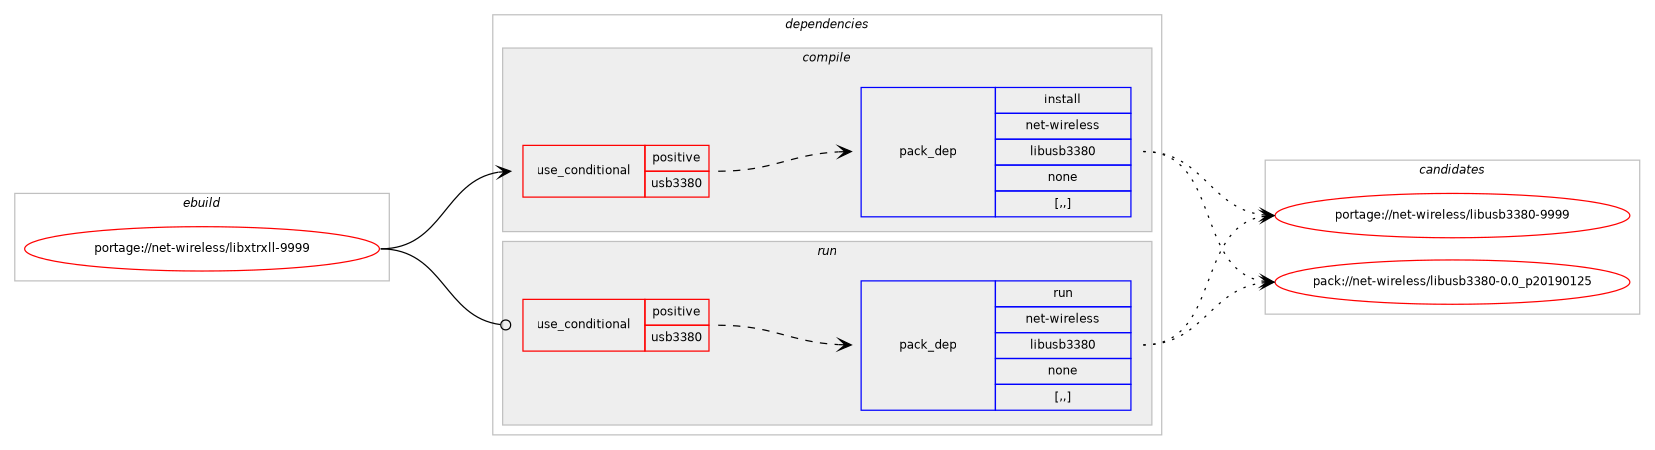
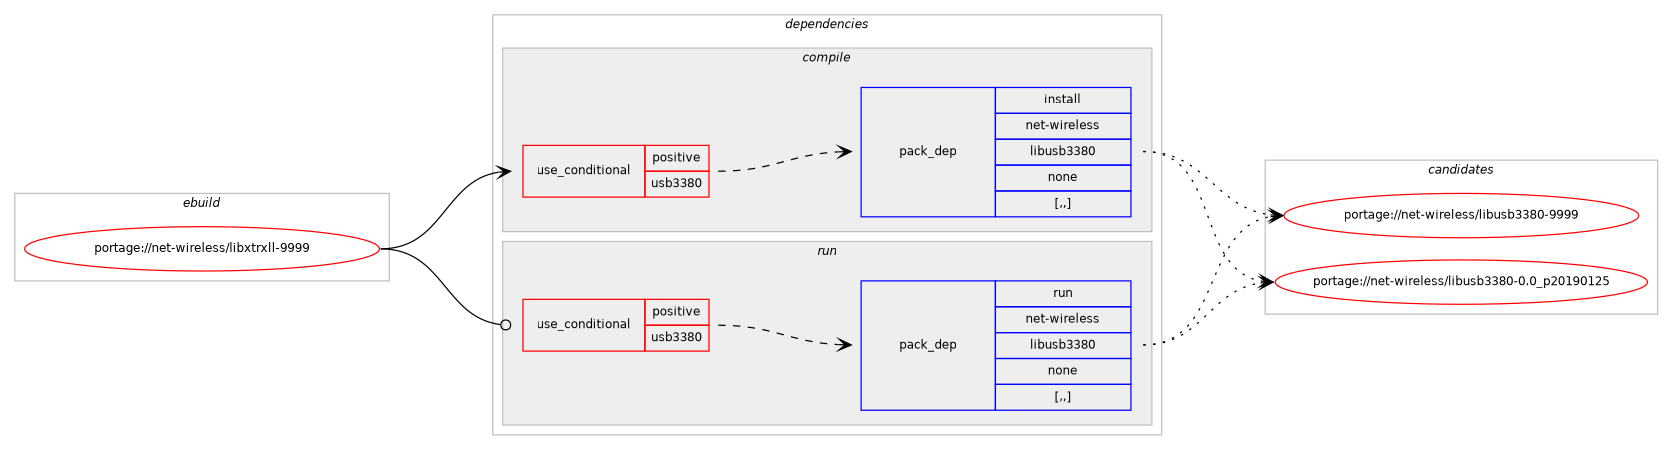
(1452, 282) -> (1461, 282)
